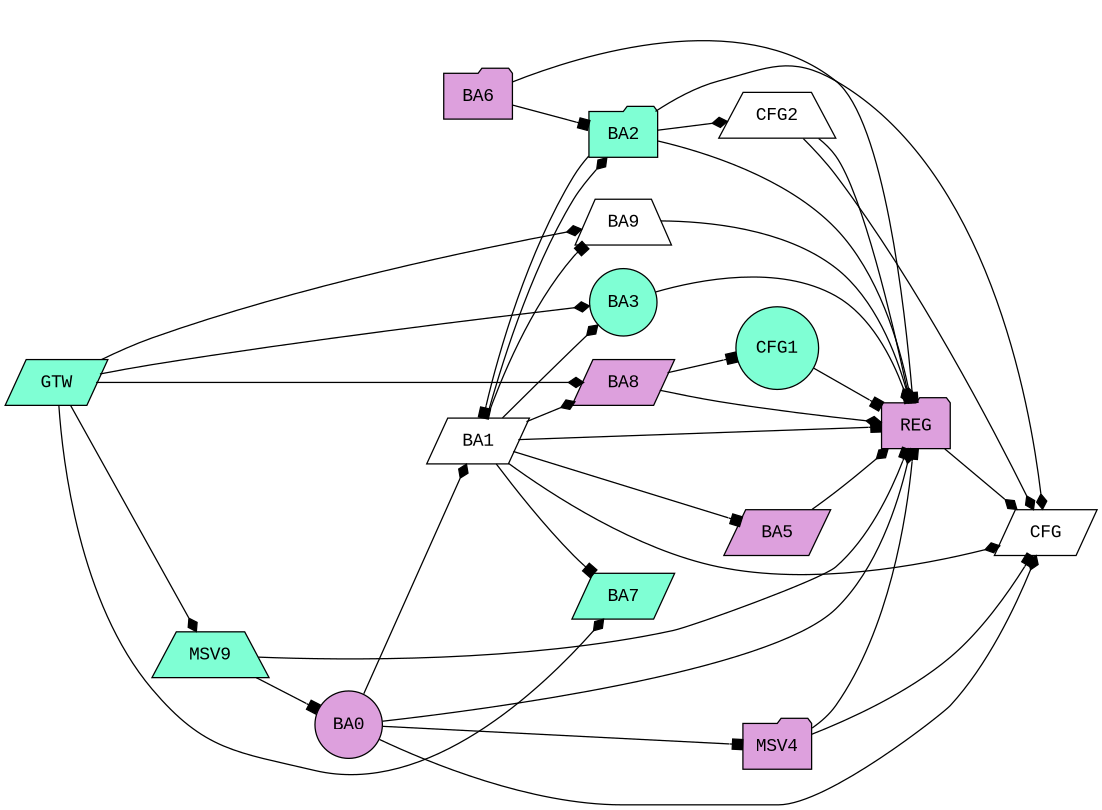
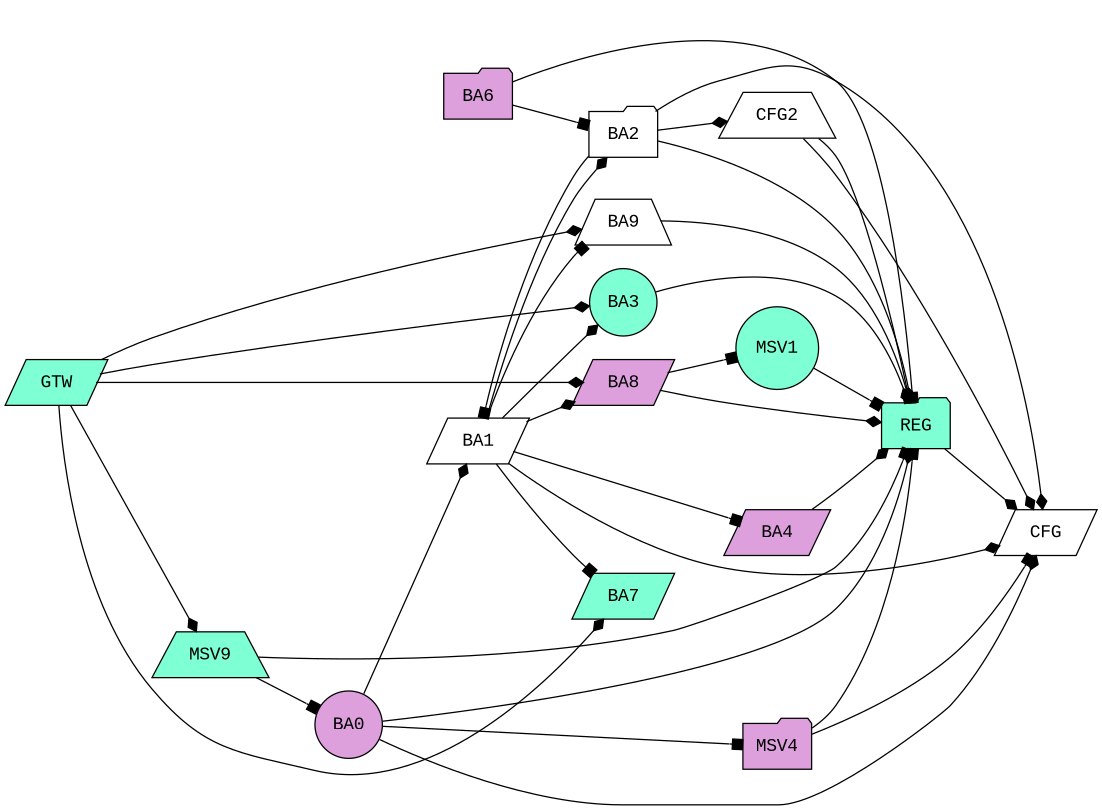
(623, 134) -> (623, 134)
(777, 348) -> (777, 348)
(916, 426) -> (916, 426)
(693, 433) -> none
(777, 533) -> (777, 533)
